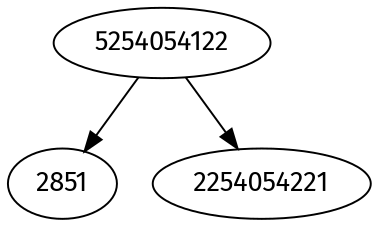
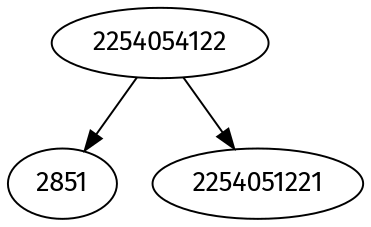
(162, 43) -> (160, 43)
(262, 184) -> (258, 184)
